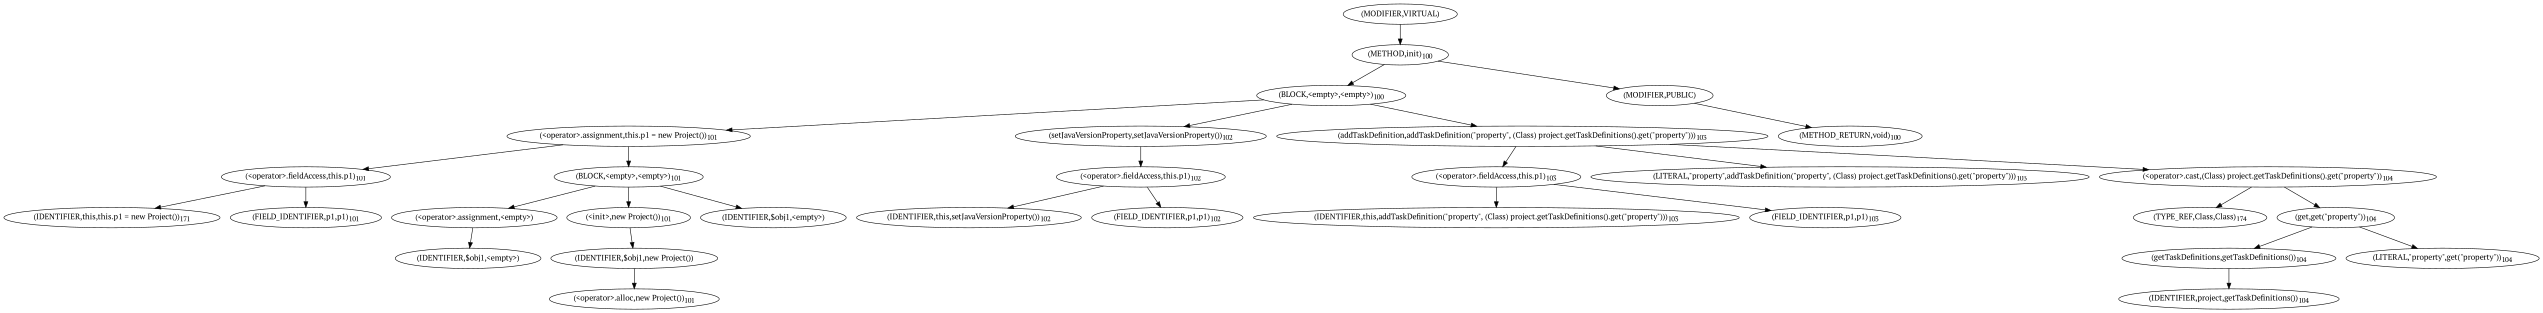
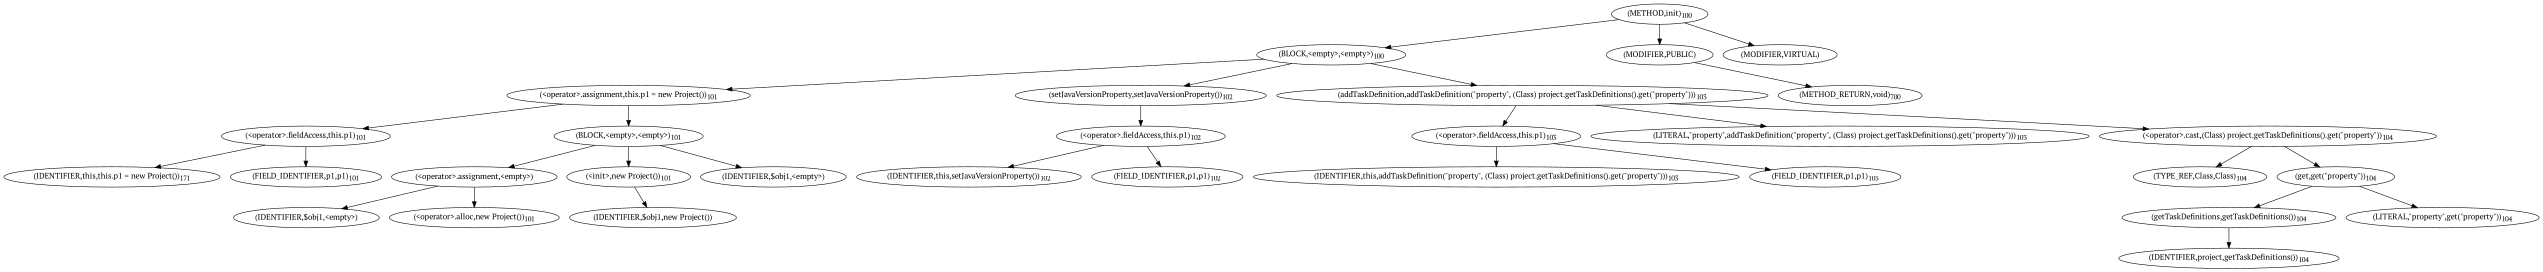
(1400, 32) -> (1717, 33)
(1896, 135) -> (1896, 95)
(2242, 217) -> (2242, 176)
(634, 276) -> (474, 195)
